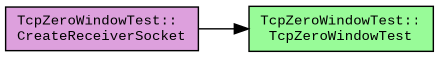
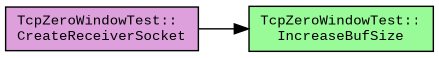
(341, 29) -> (341, 29)
